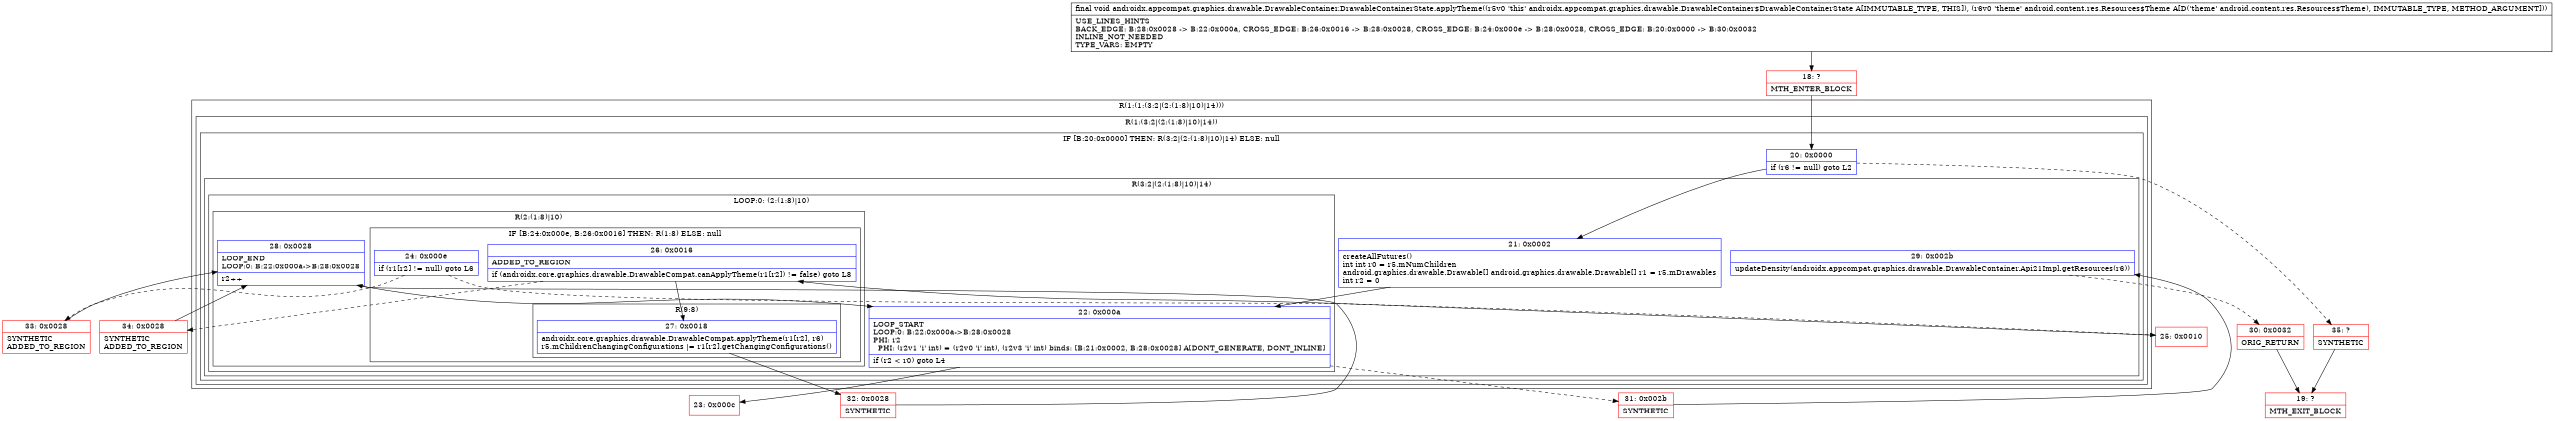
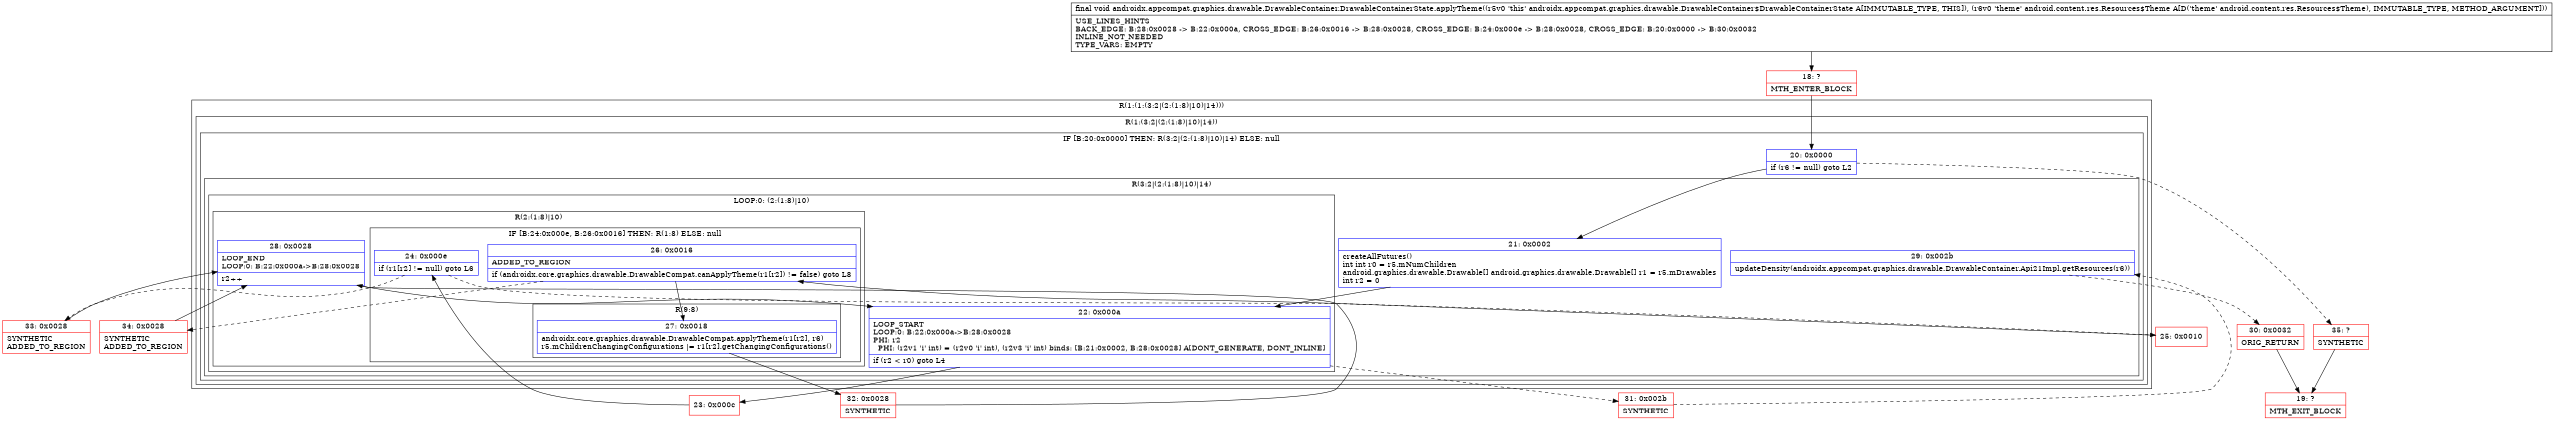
none -> (544, 393)
(2030, 399) -> (2030, 399)
